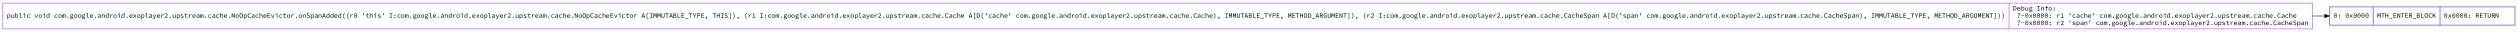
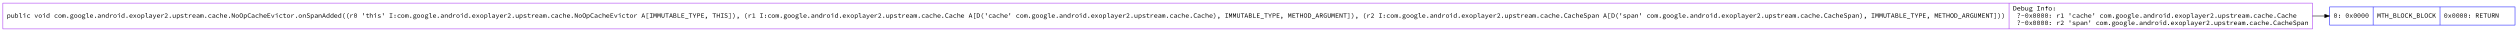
(2407, 16) -> (2407, 16)
